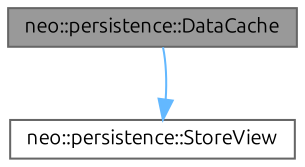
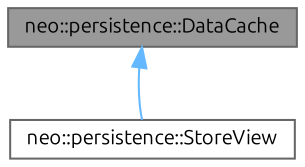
(166, 73) -> (139, 94)
